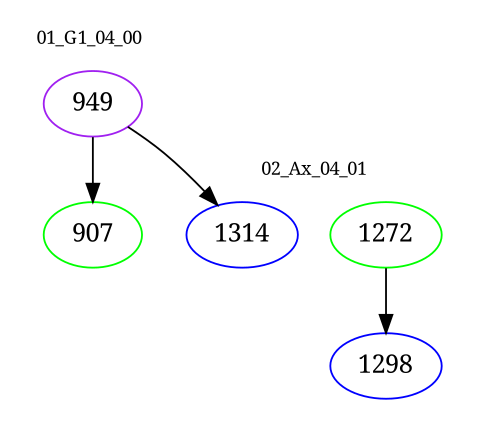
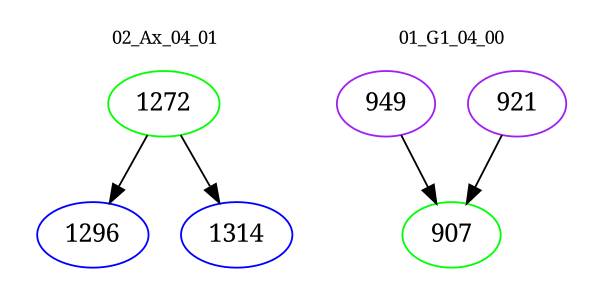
none -> (517, 104)
(183, 170) -> (195, 161)
(386, 366) -> (93, 235)
